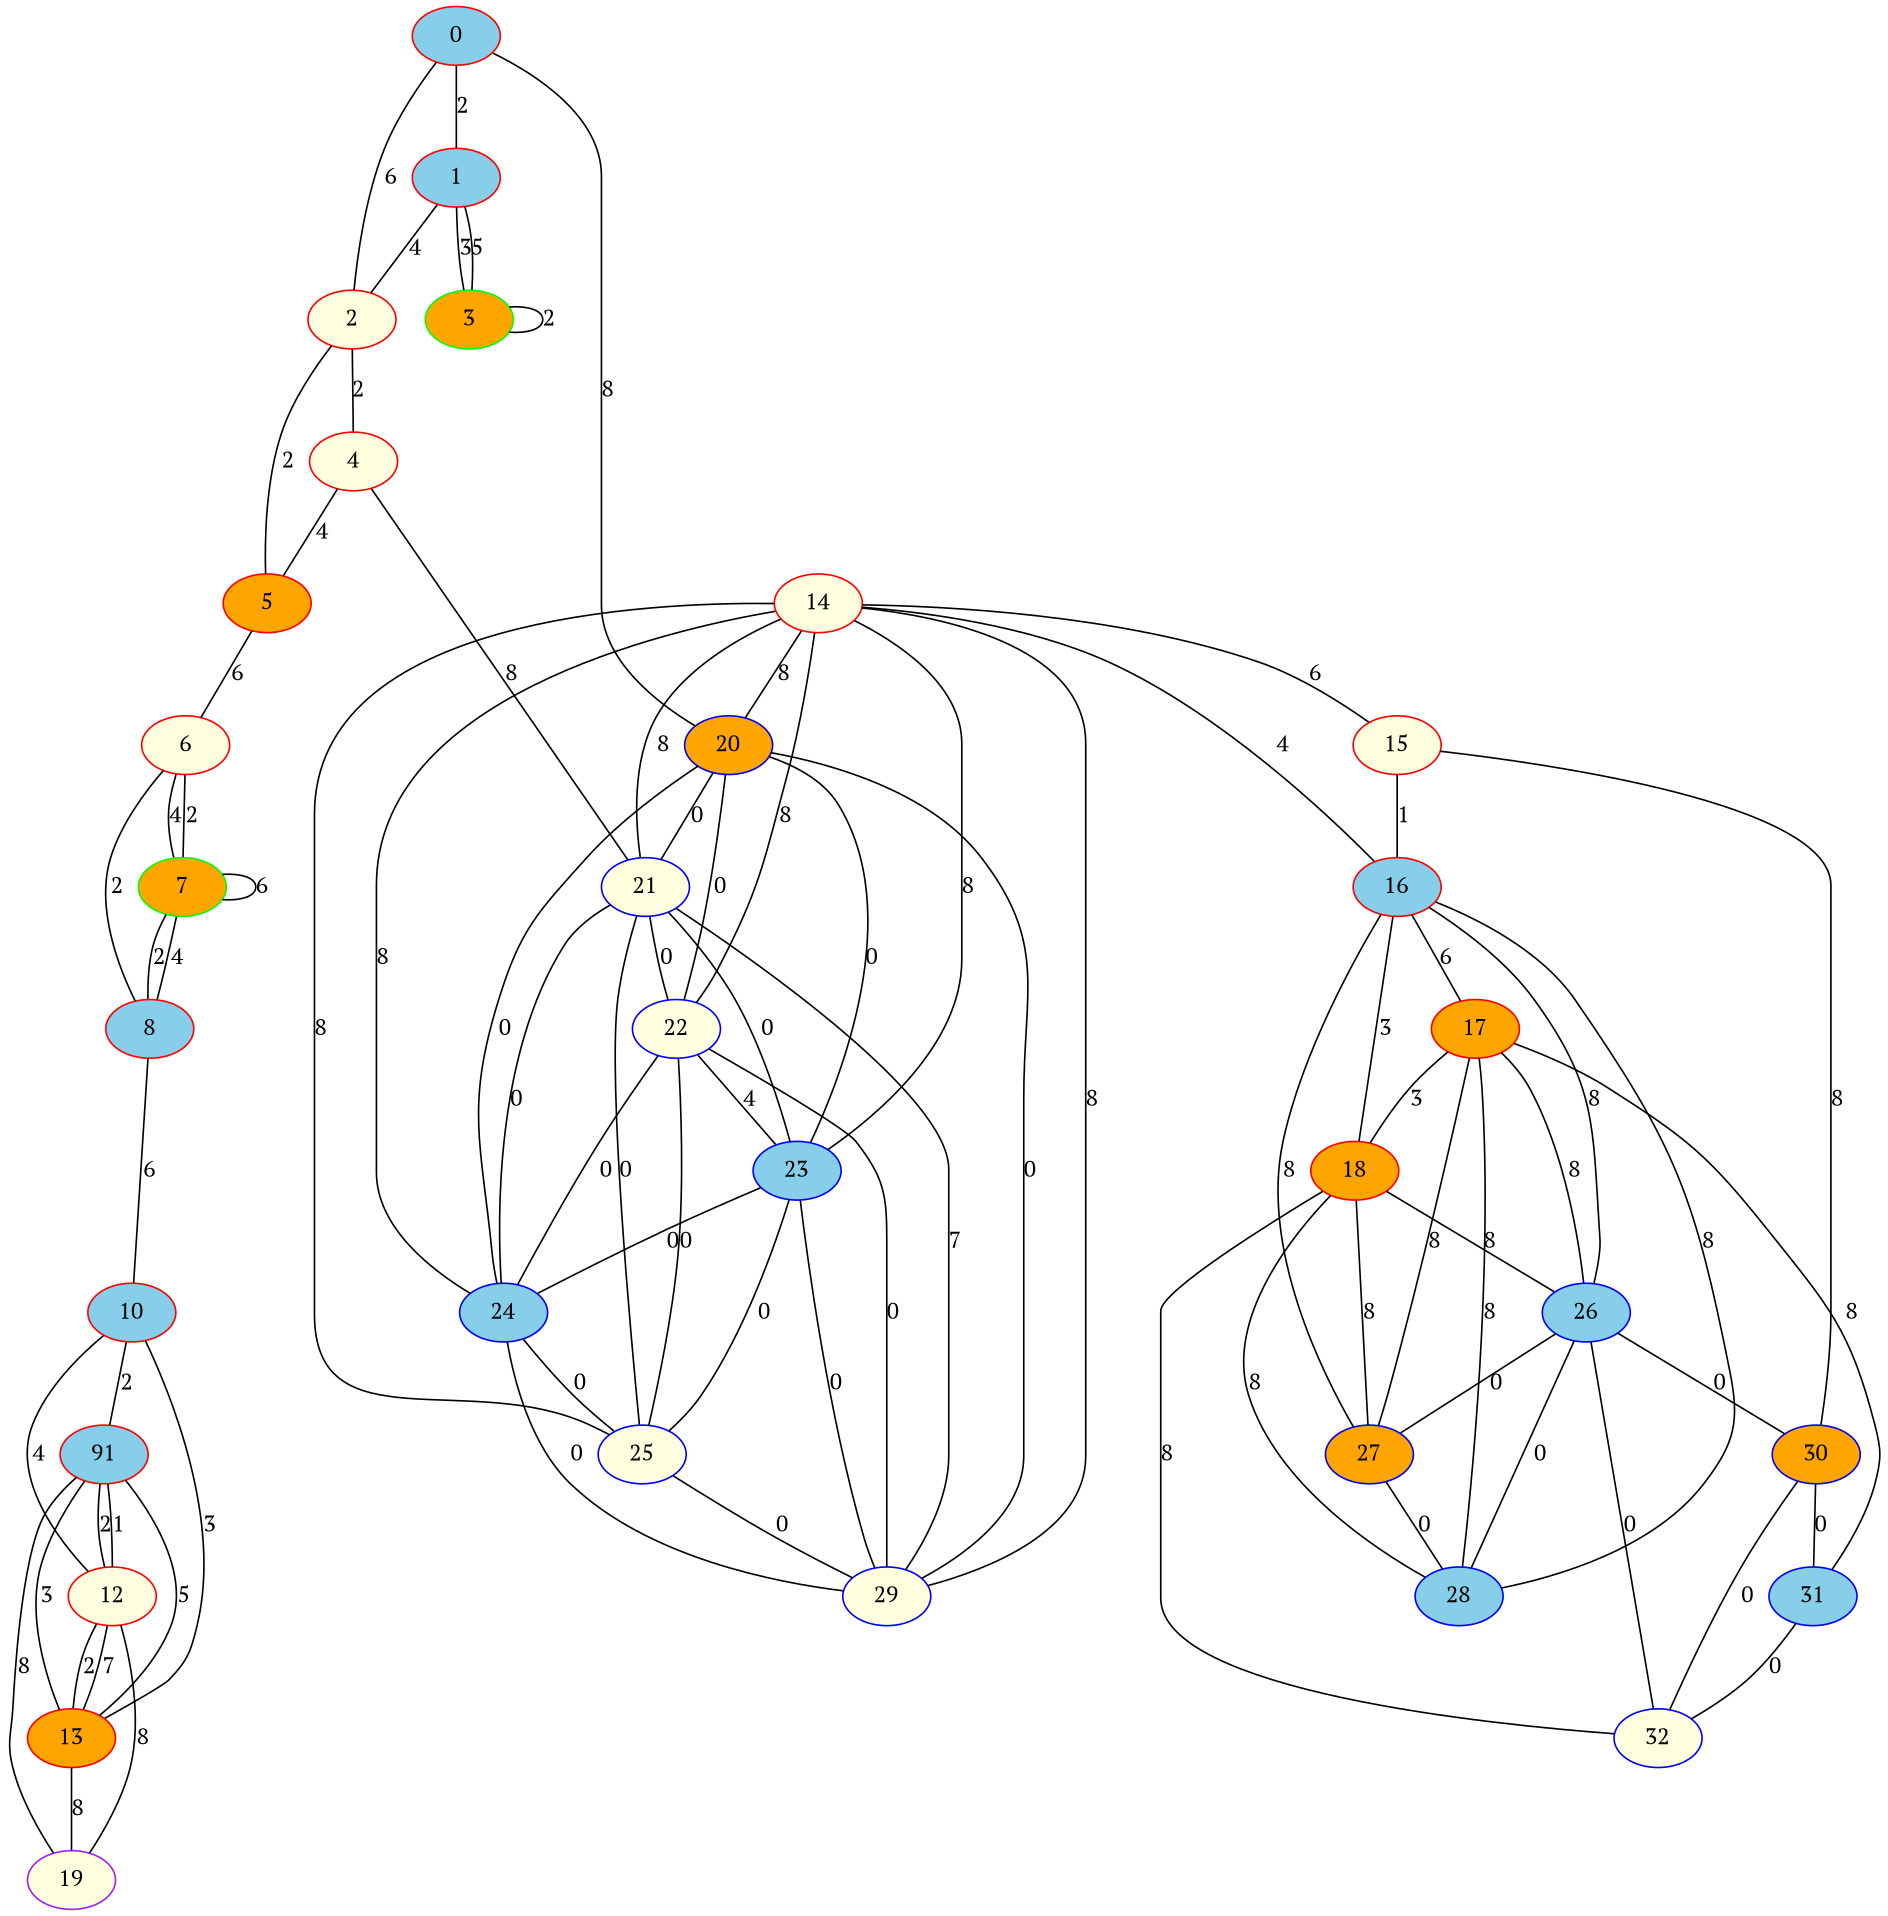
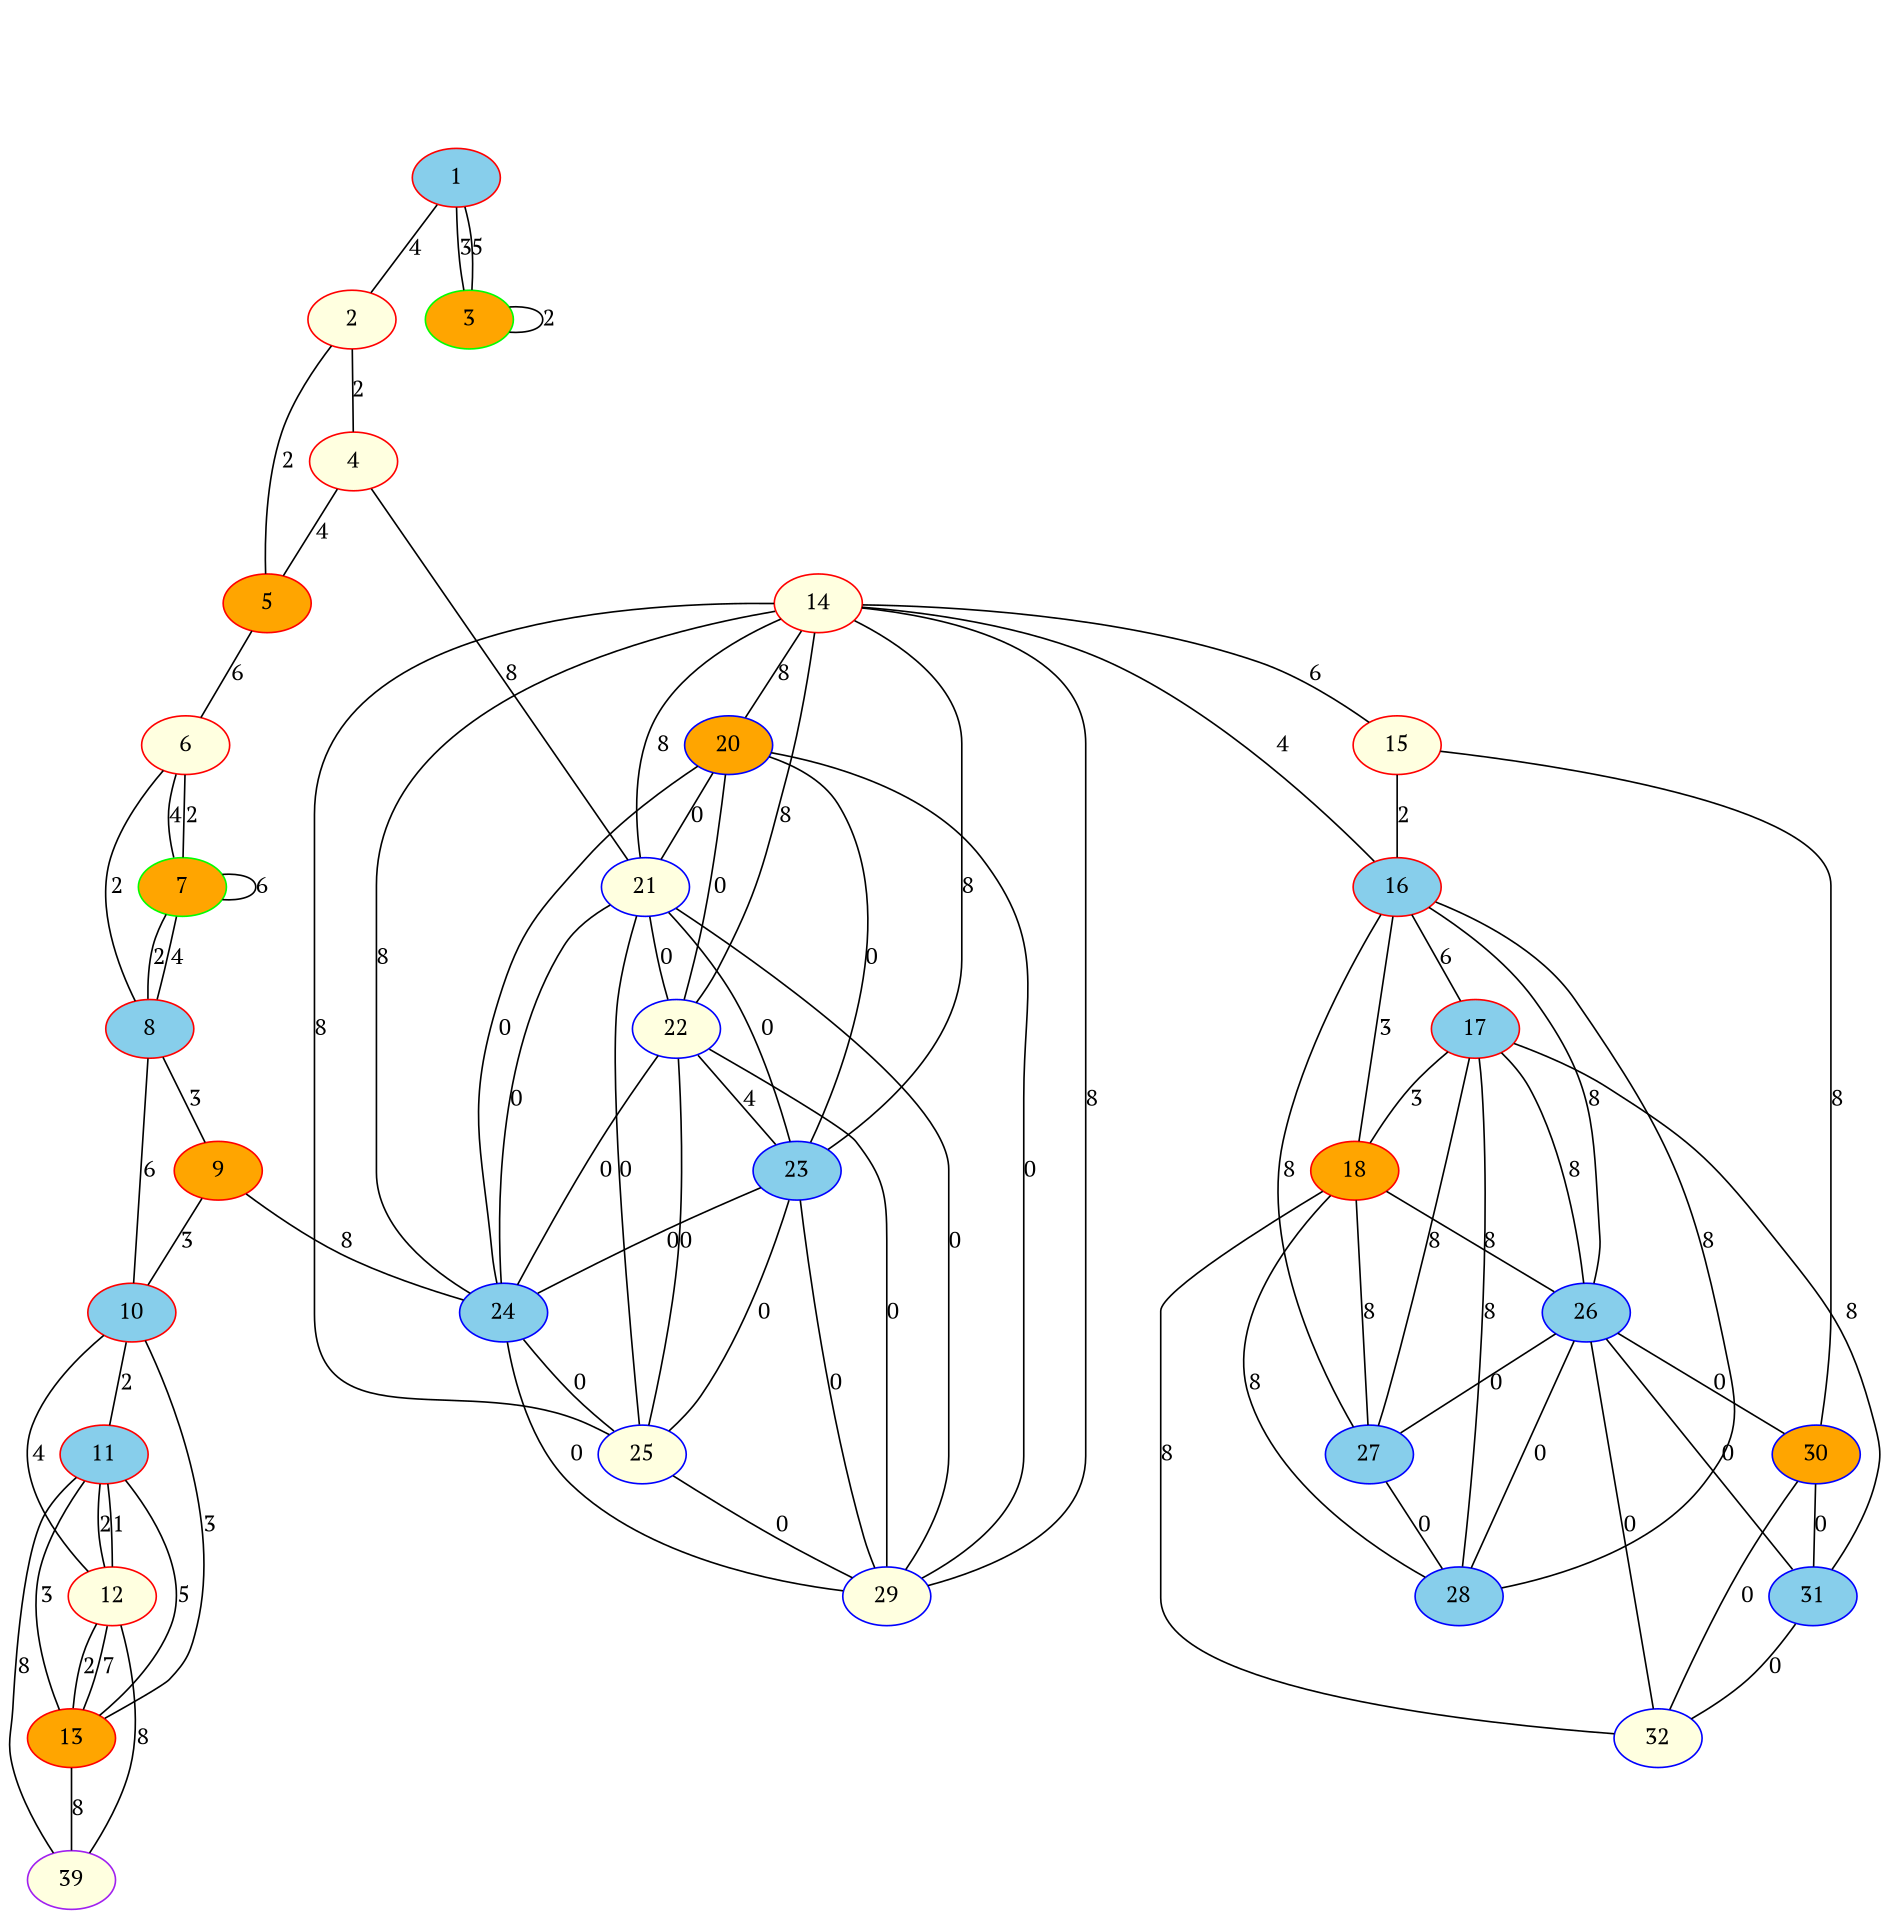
(456, 36) -> none
(1404, 816) -> (1404, 816)
(1475, 1029) -> (1475, 1029)
none -> (218, 1171)
(955, 1242) -> (955, 1242)
(104, 1454) -> (104, 1454)
(1369, 1454) -> (1369, 1454)
none -> (1700, 1454)
(72, 1880) -> (72, 1880)
